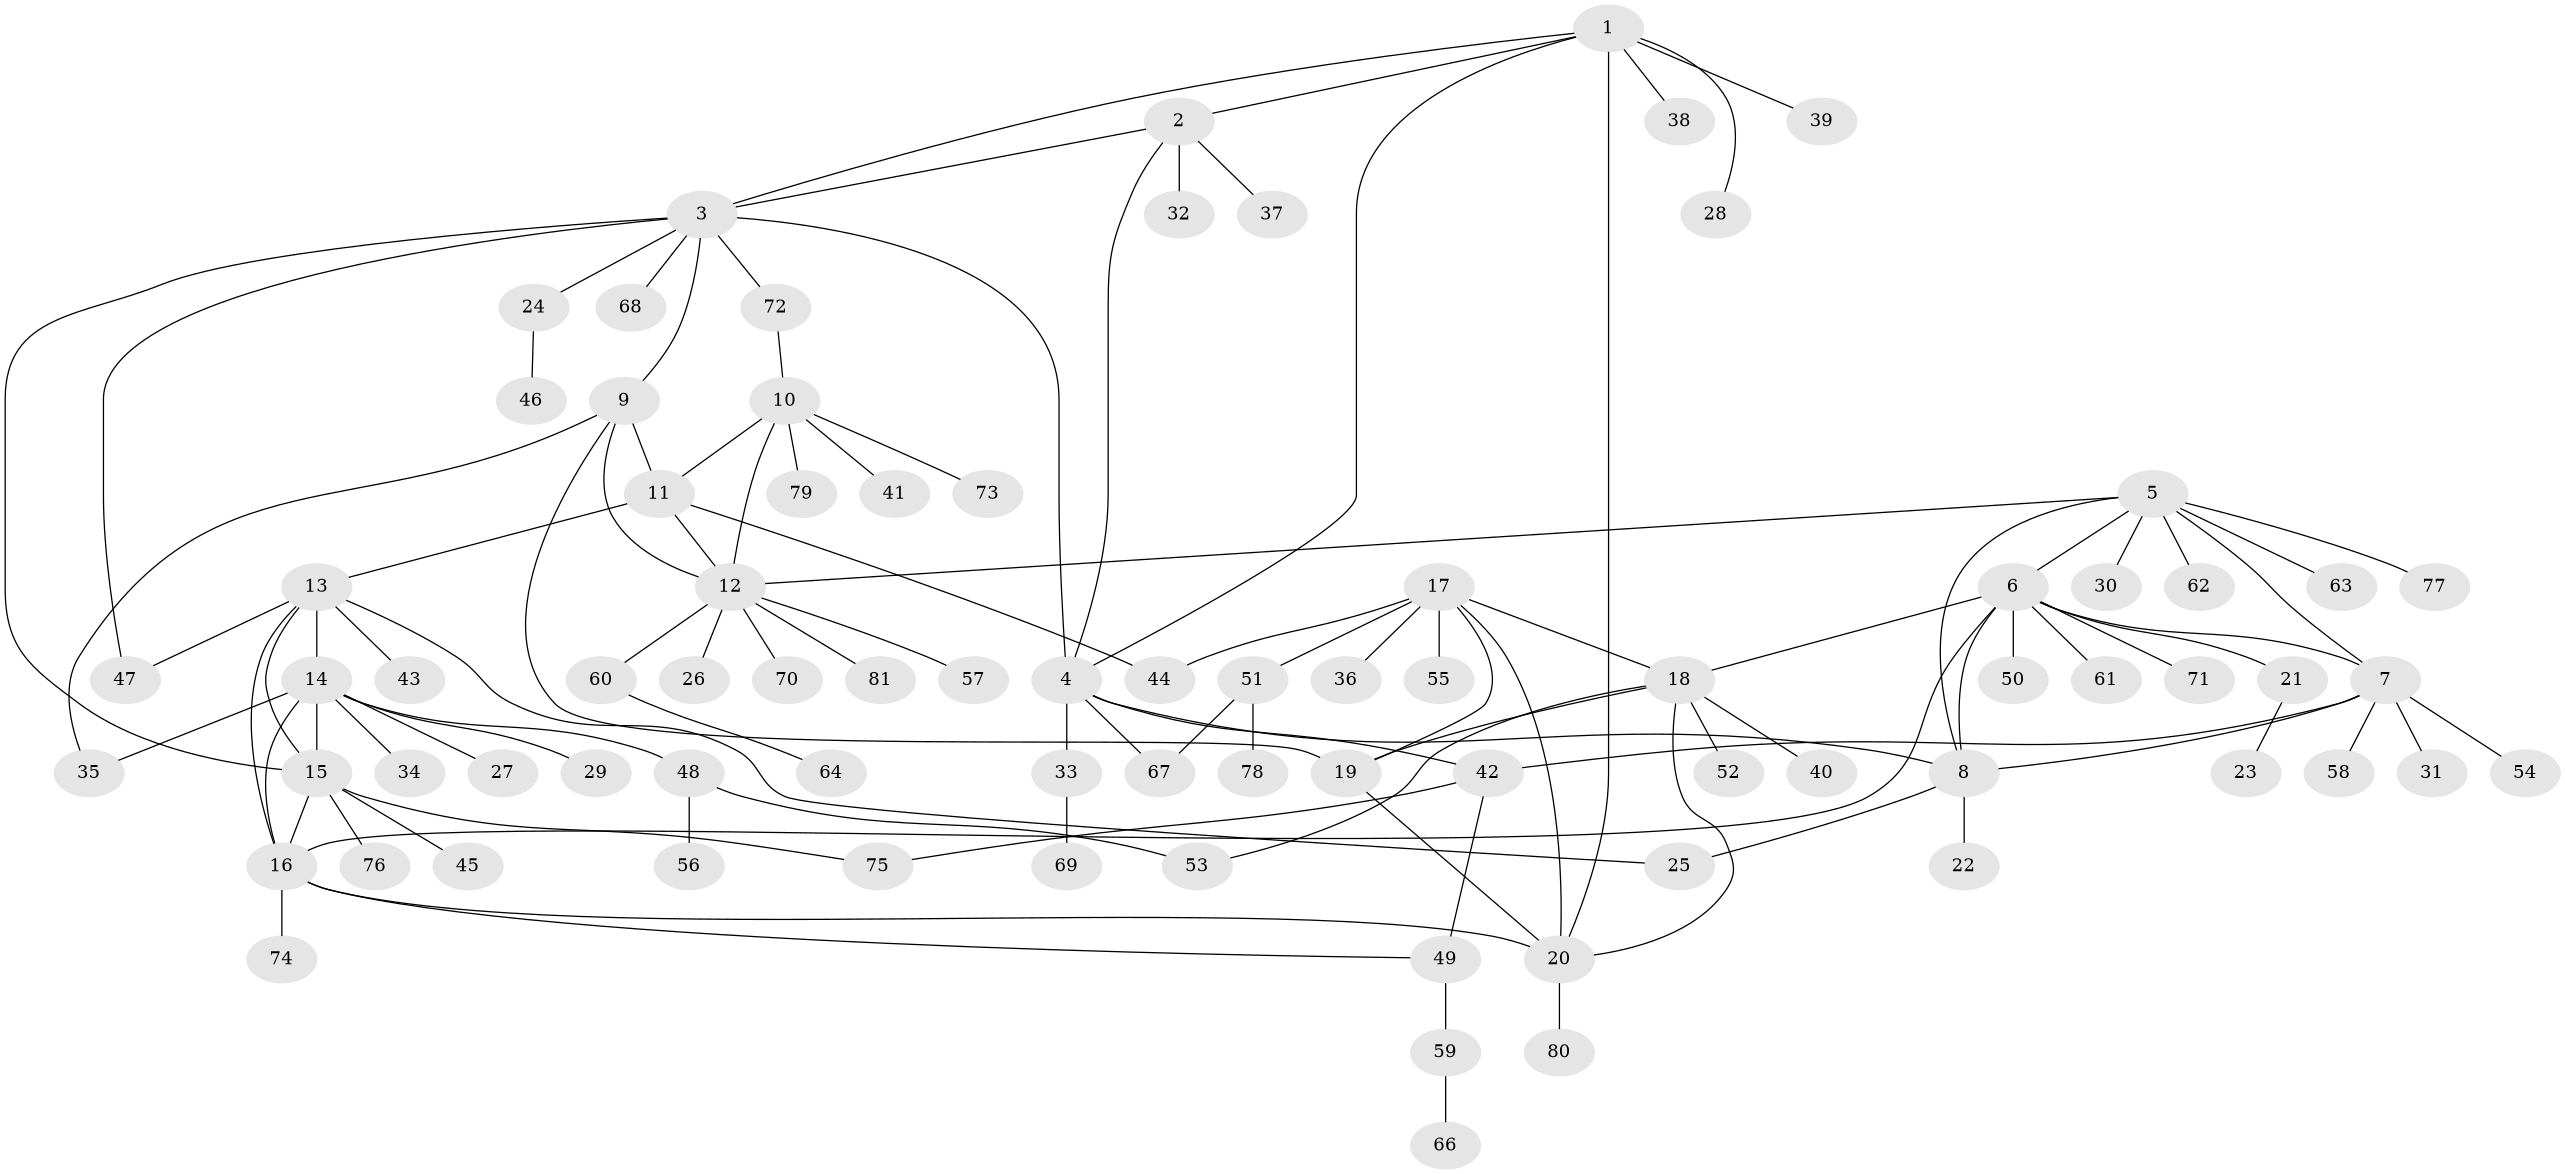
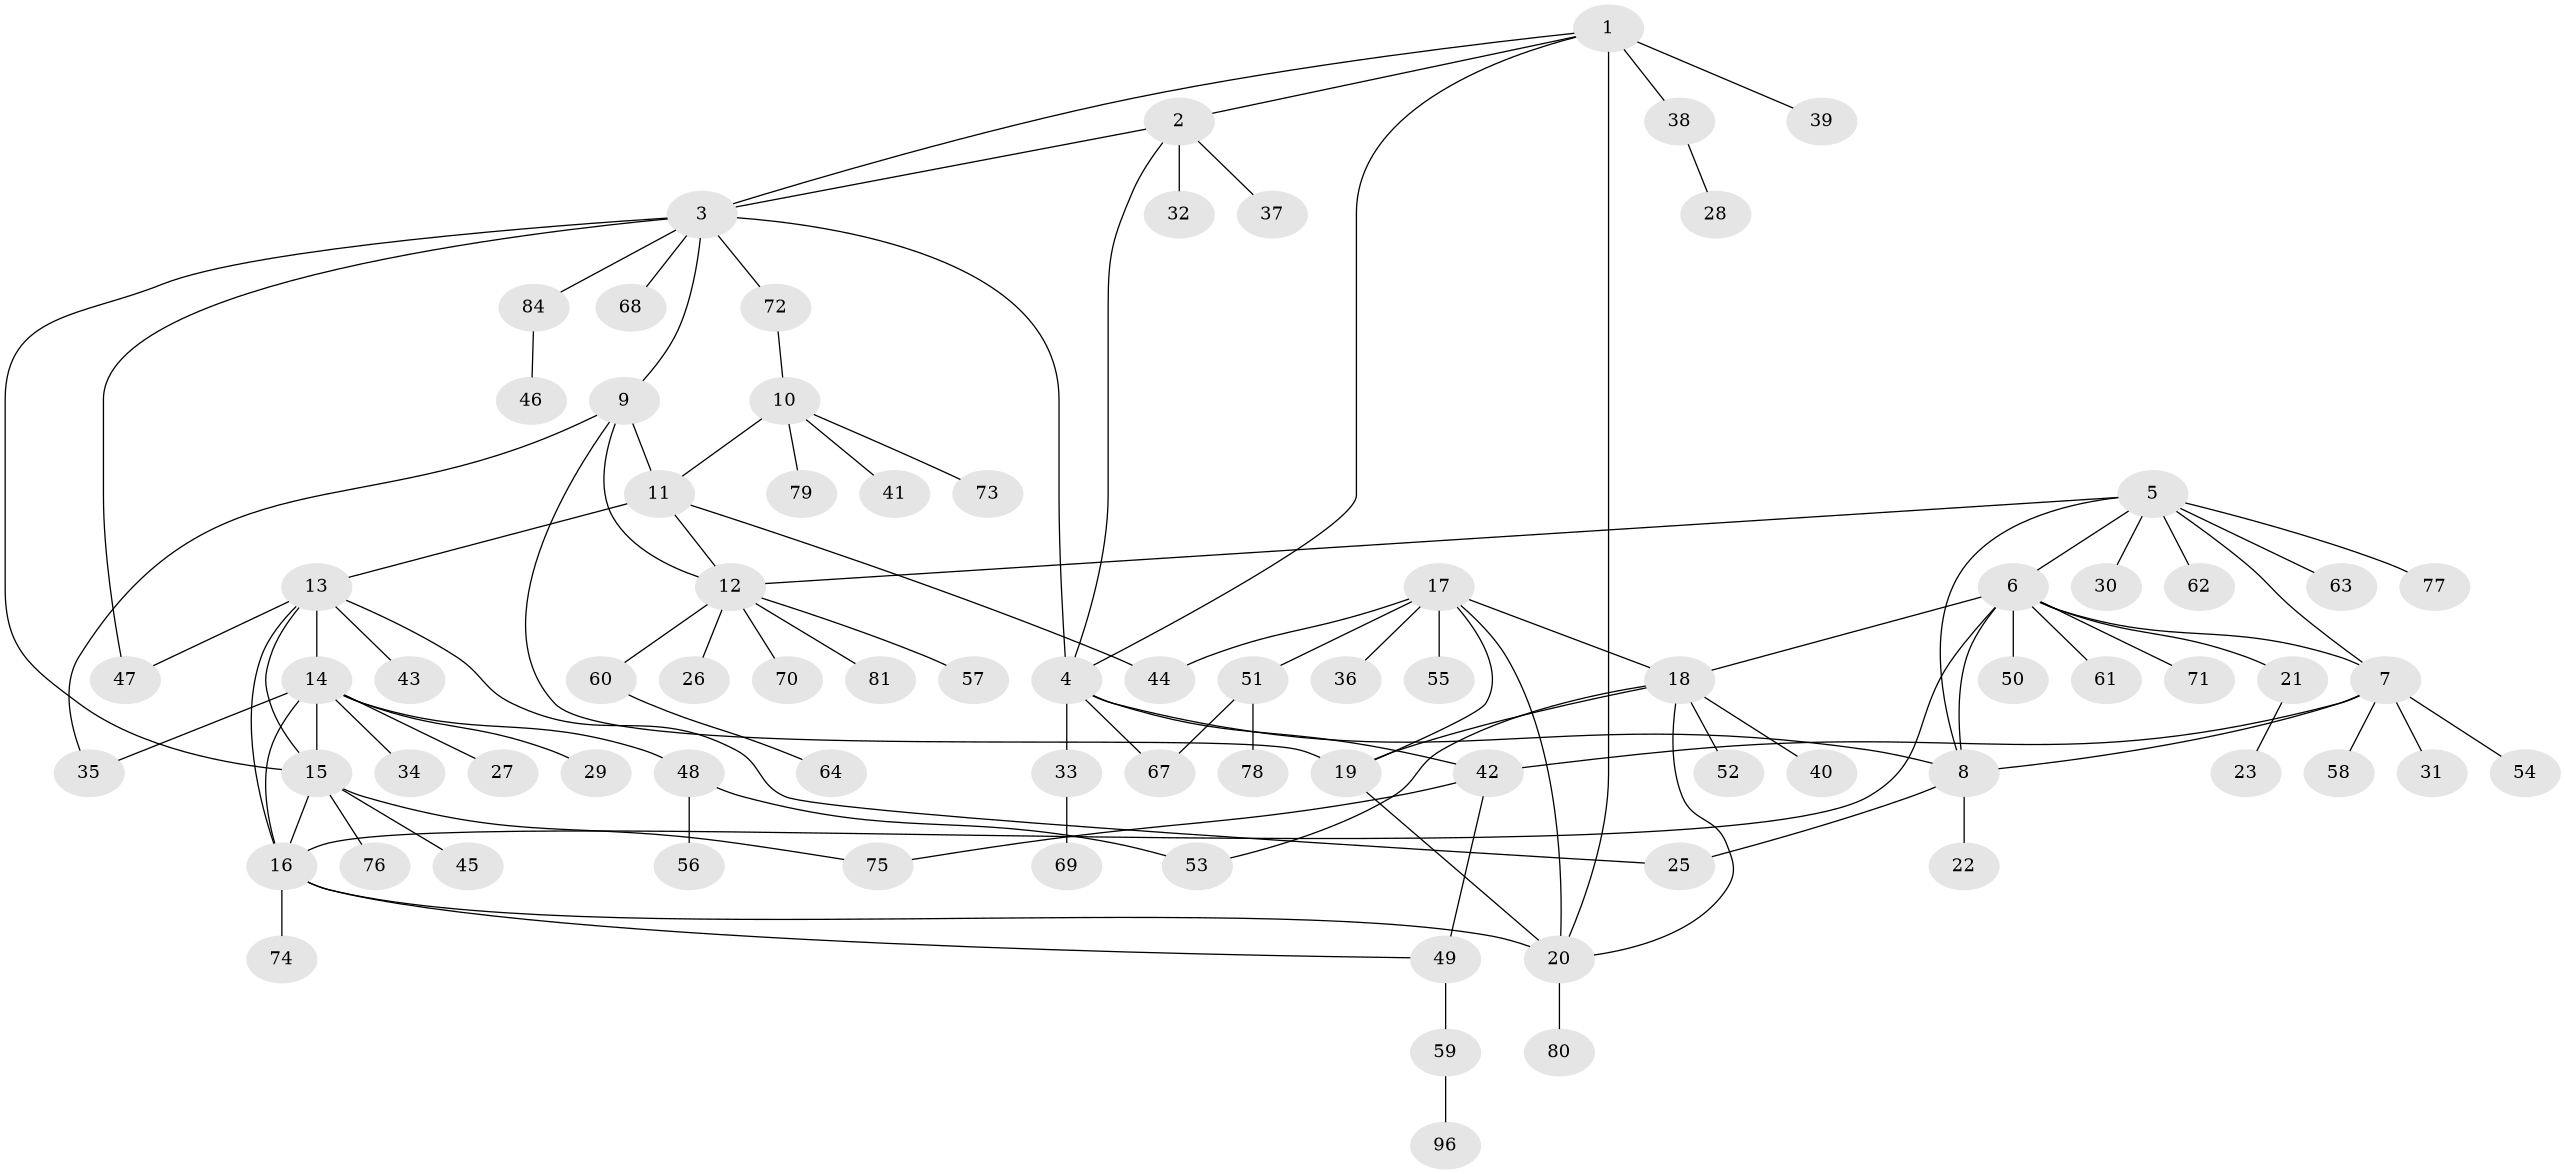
(1723, 94) -> (1698, 168)
(534, 308) -> (534, 308)
(749, 492) -> none
(1446, 1146) -> (1446, 1146)
